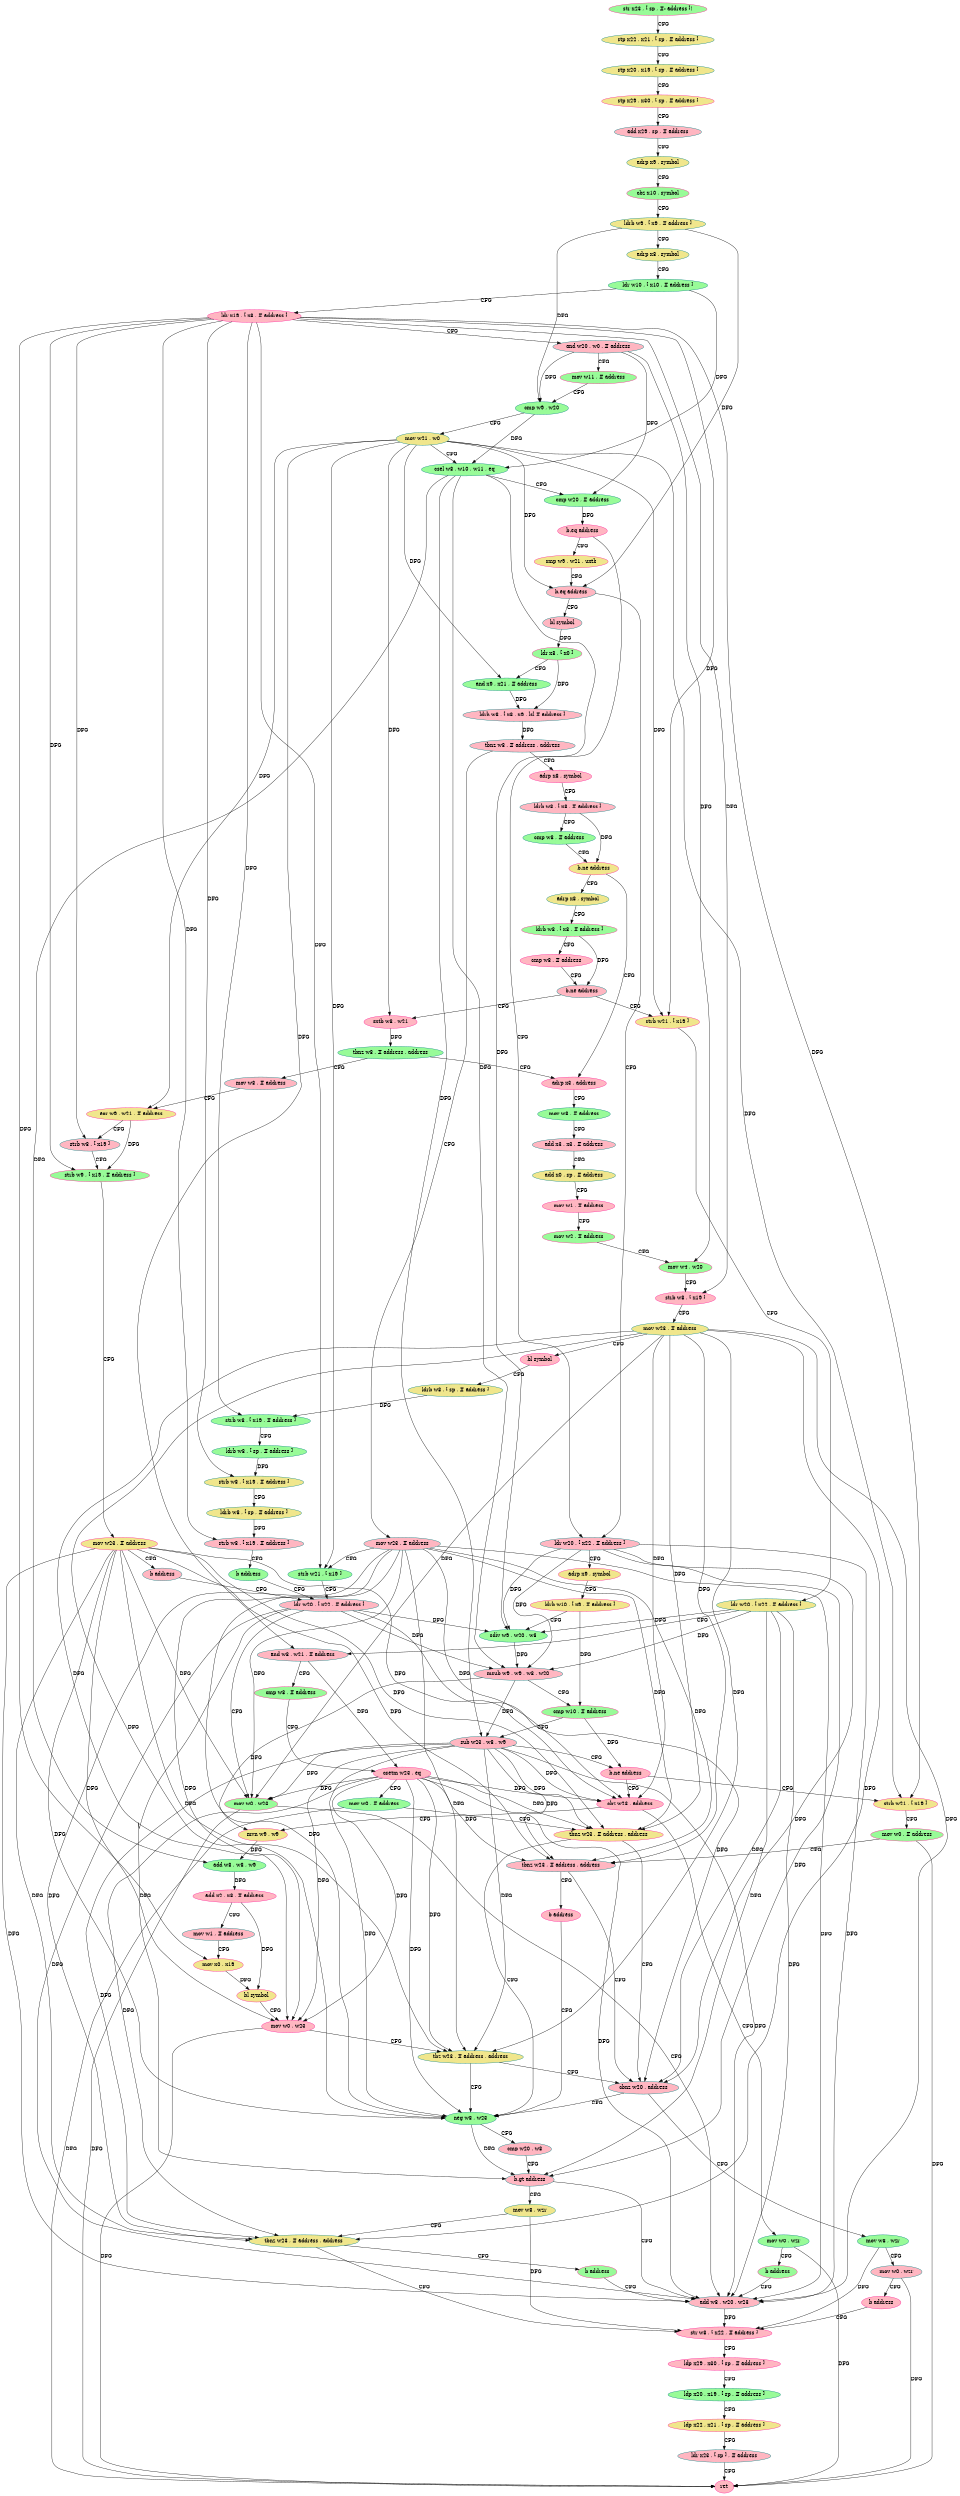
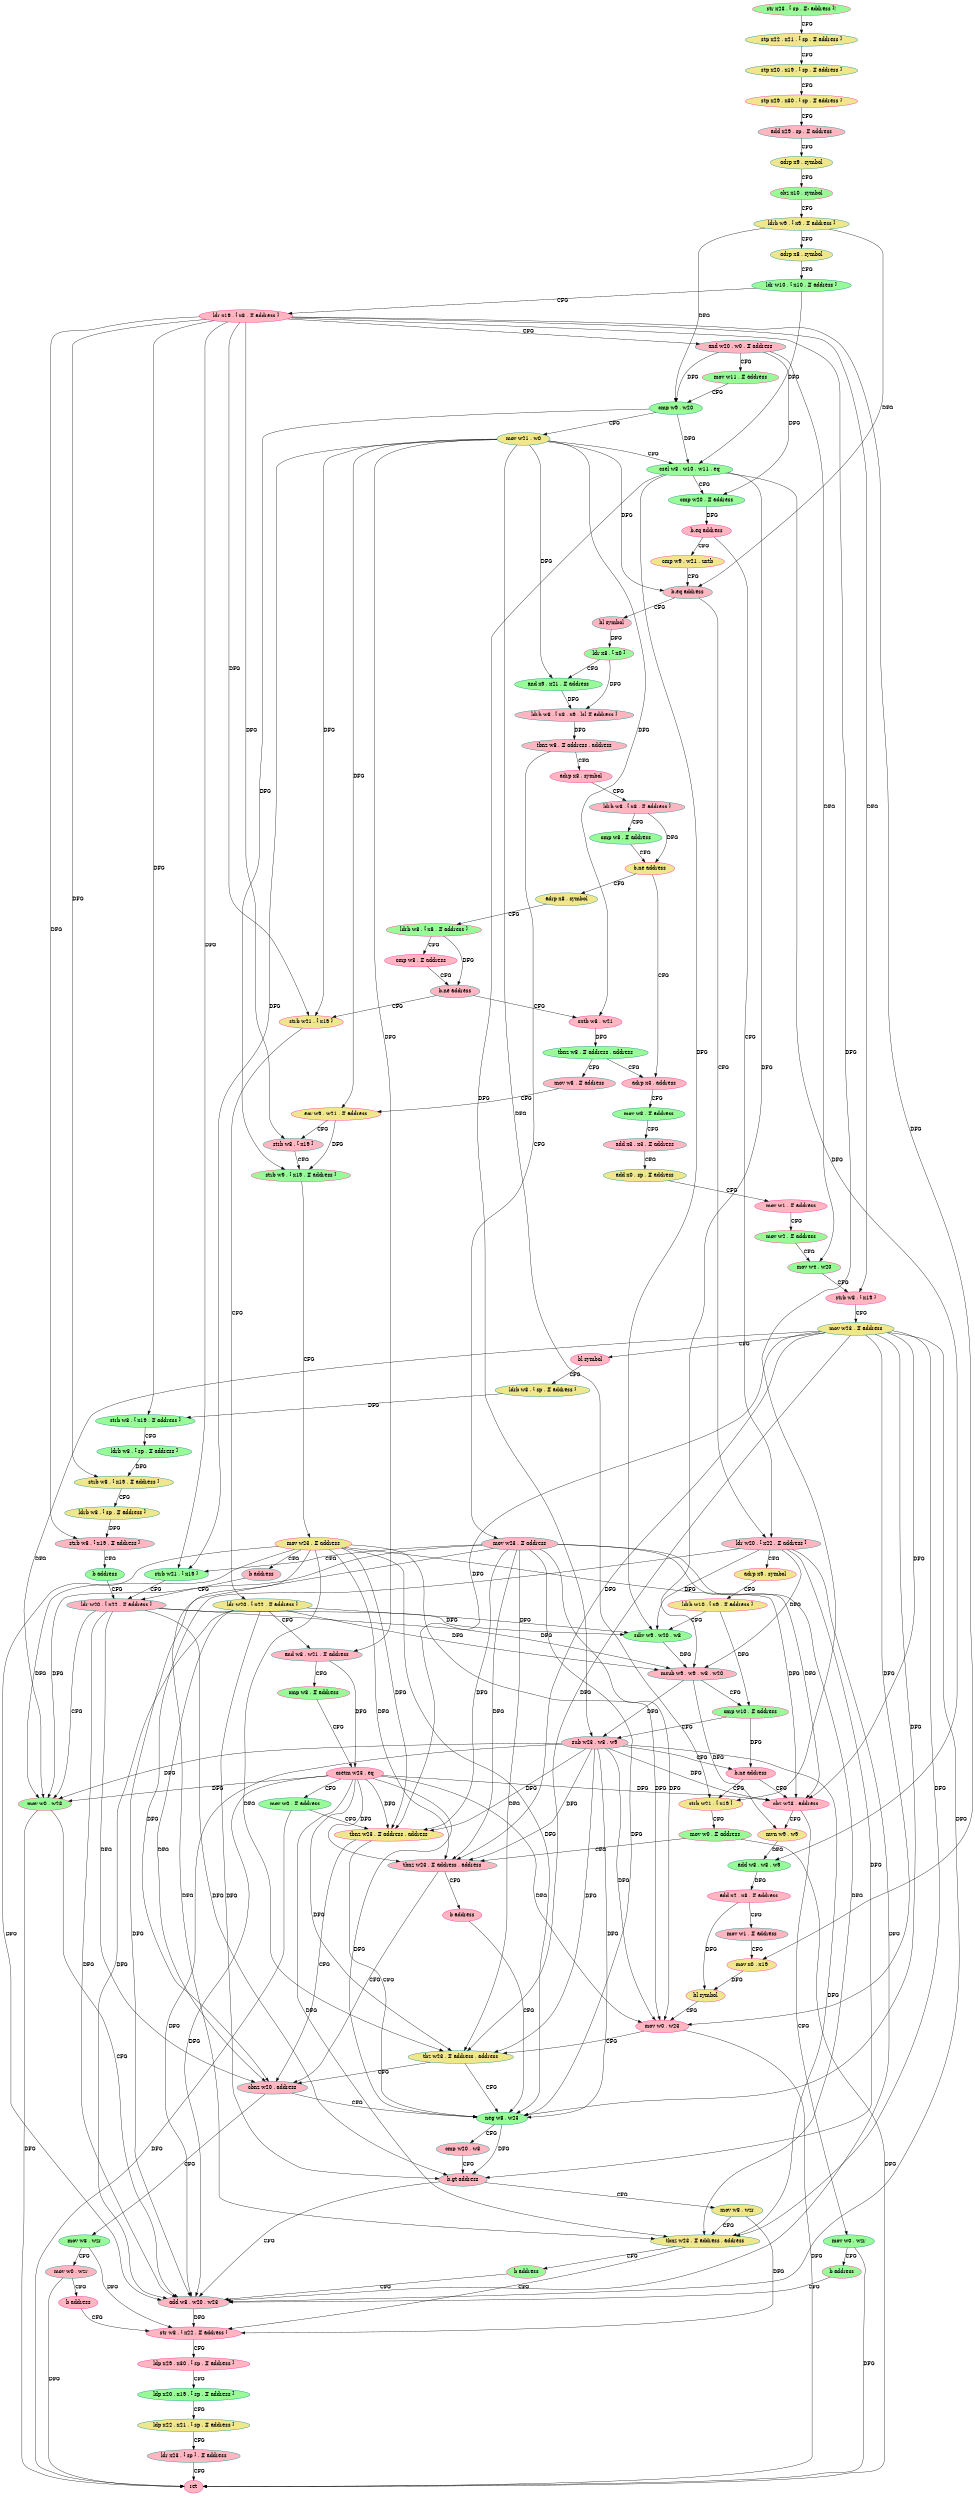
(50, 680) -> (263, 618)
(724, 2425) -> (194, 2425)
